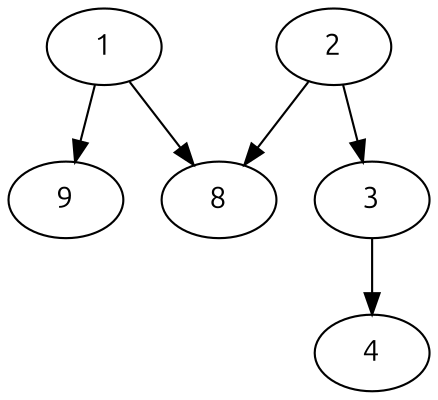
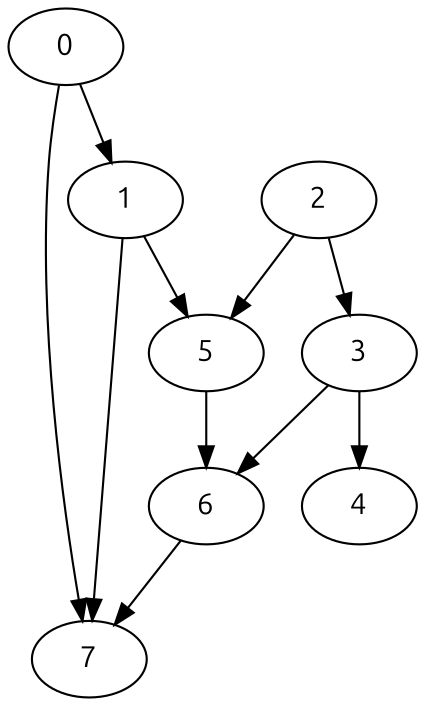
none -> (66, 47)
(66, 200) -> (89, 659)
(219, 200) -> (206, 353)
none -> (206, 506)
